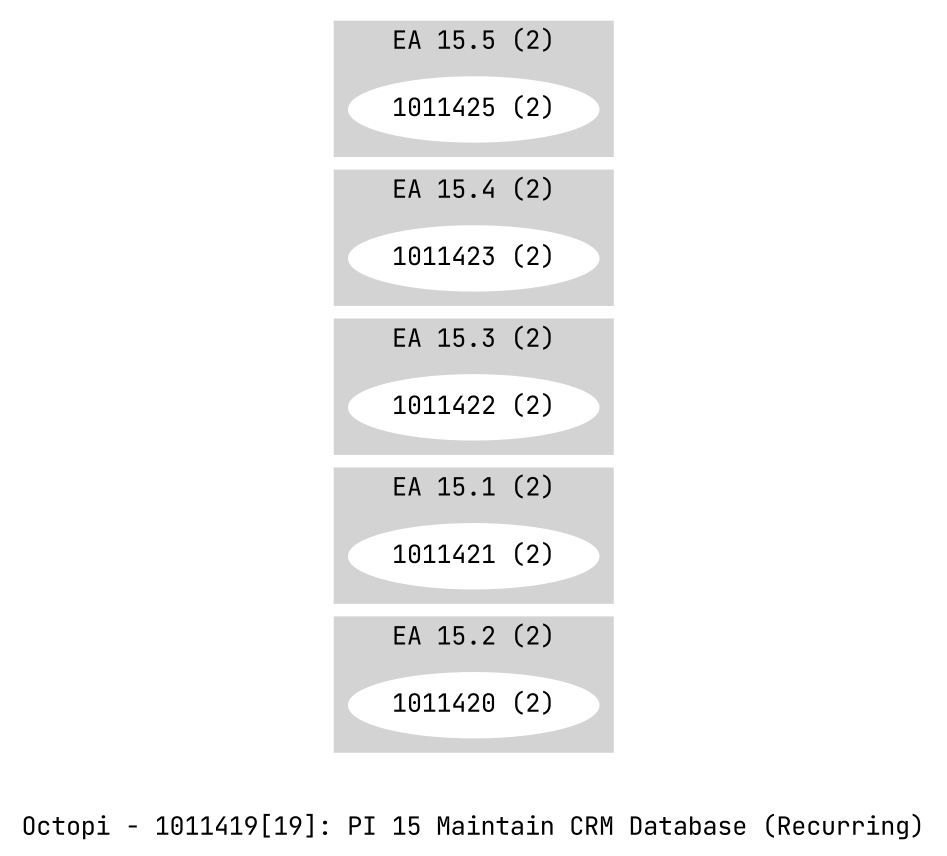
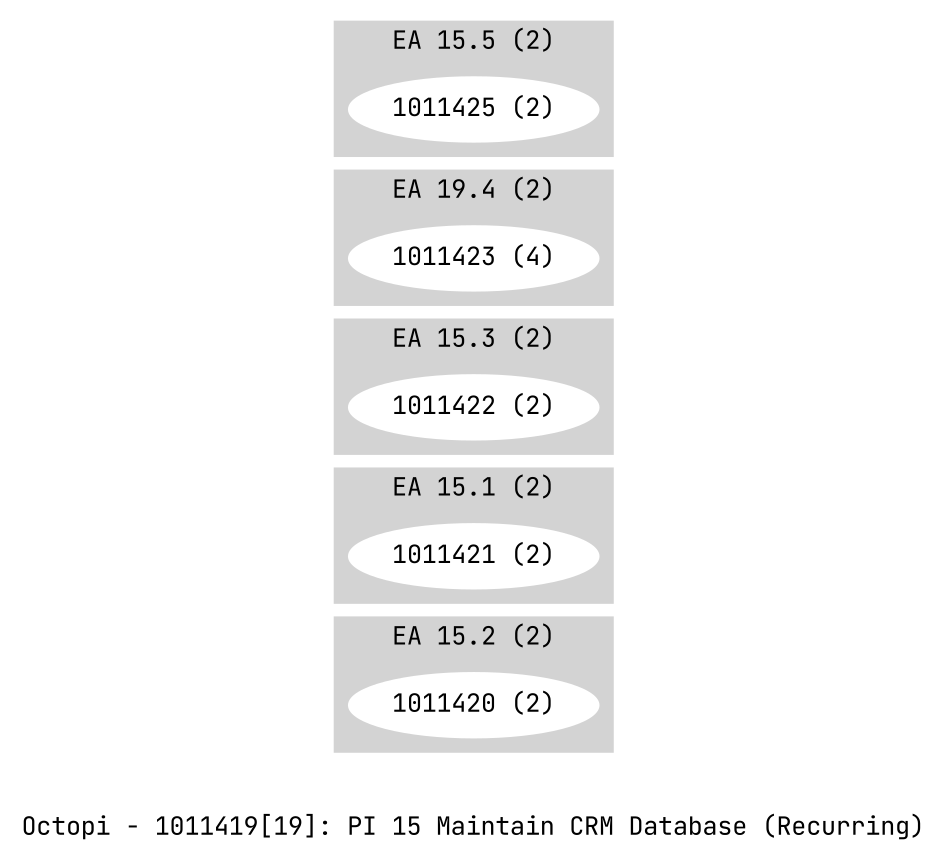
(474, 191) -> (474, 191)
(474, 258) -> (474, 258)
